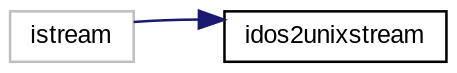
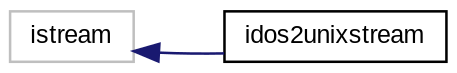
(166, 20) -> (192, 54)
